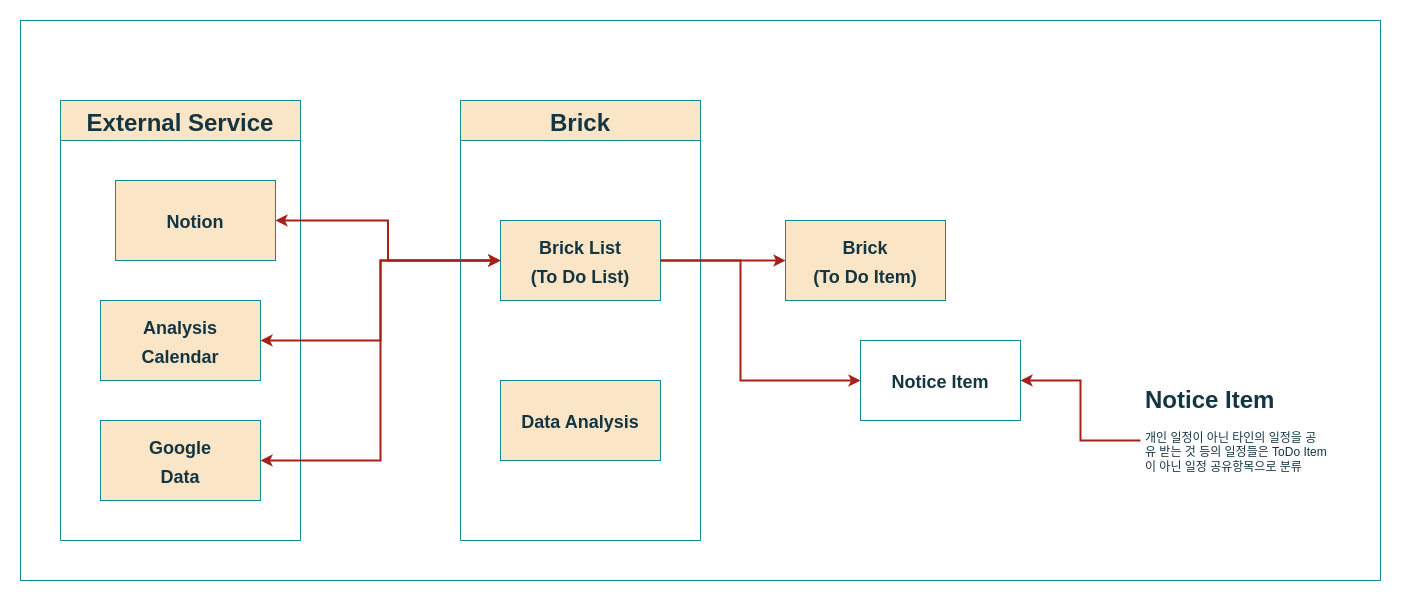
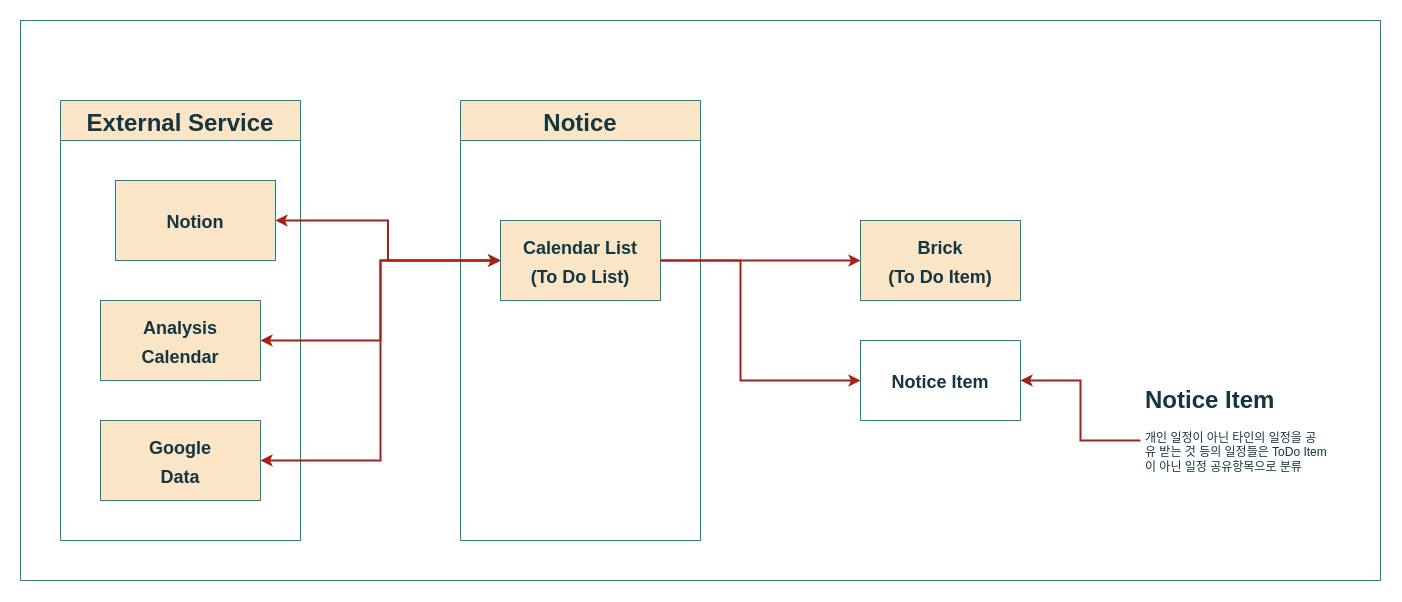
(580, 123) -> (580, 123)
(581, 261) -> (581, 261)
(866, 261) -> (941, 261)
(581, 421) -> none
